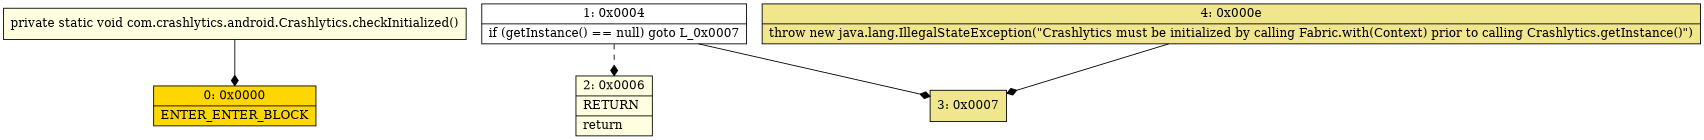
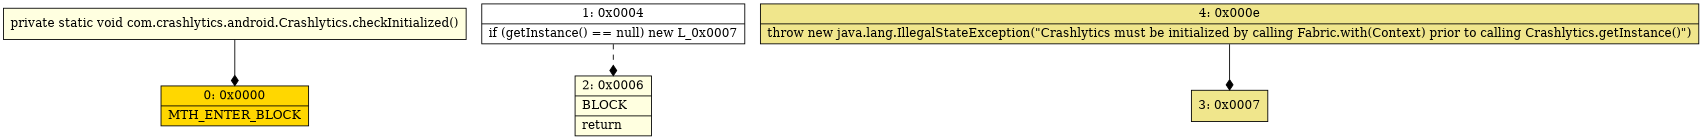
(614, 33) -> (613, 33)
(809, 69) -> none
(611, 105) -> (605, 105)
(235, 115) -> (235, 115)
